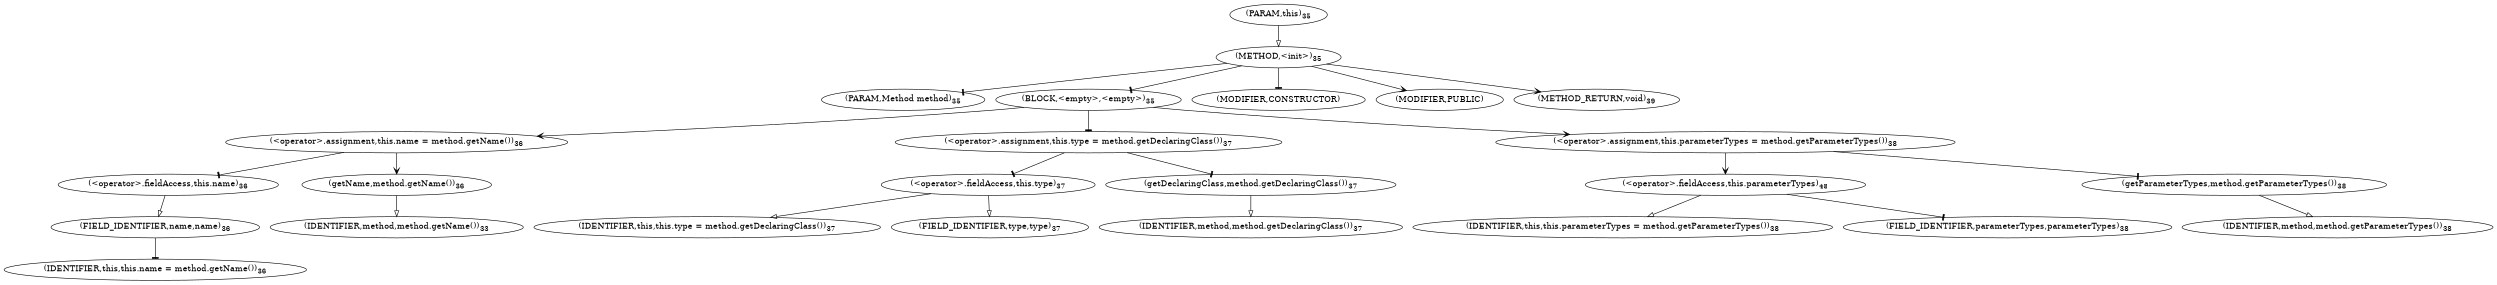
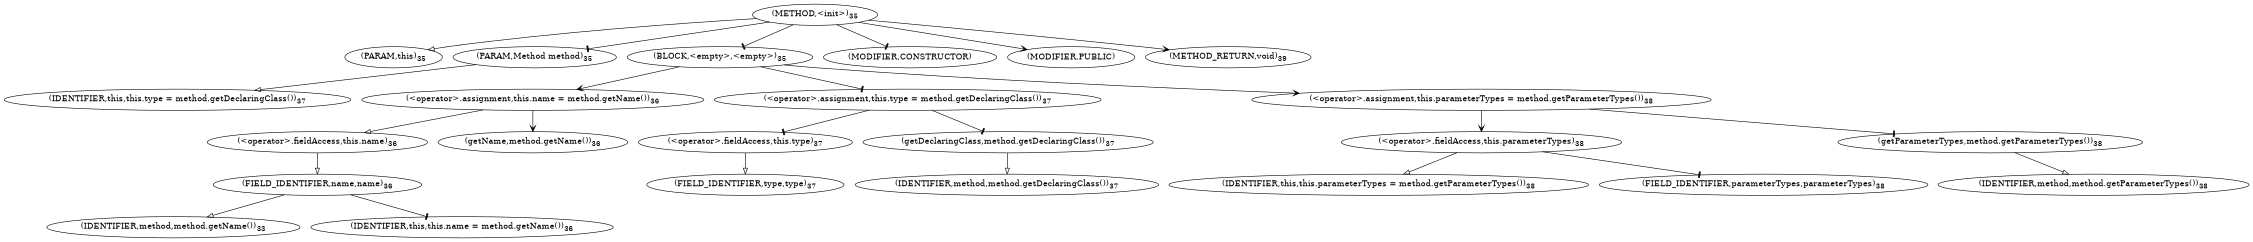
(1279, 33) -> (595, 31)
(282, 164) -> (427, 121)
(1824, 184) -> (1580, 141)
(397, 203) -> (249, 205)
(854, 205) -> (368, 77)
